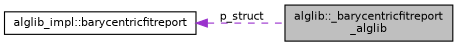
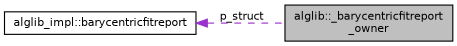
(369, 23) -> (369, 23)
